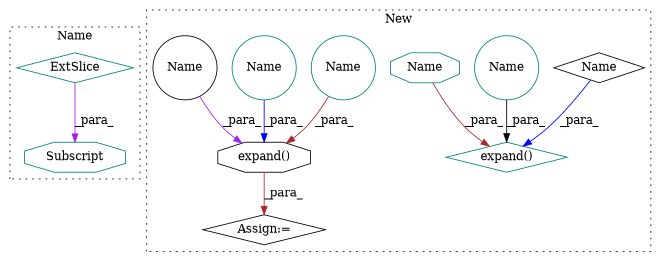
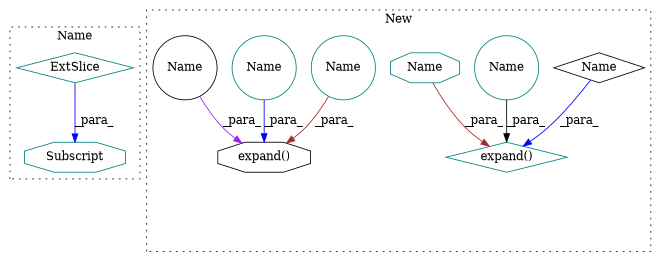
(75, 108) -> (75, 108)
(264, 230) -> none
